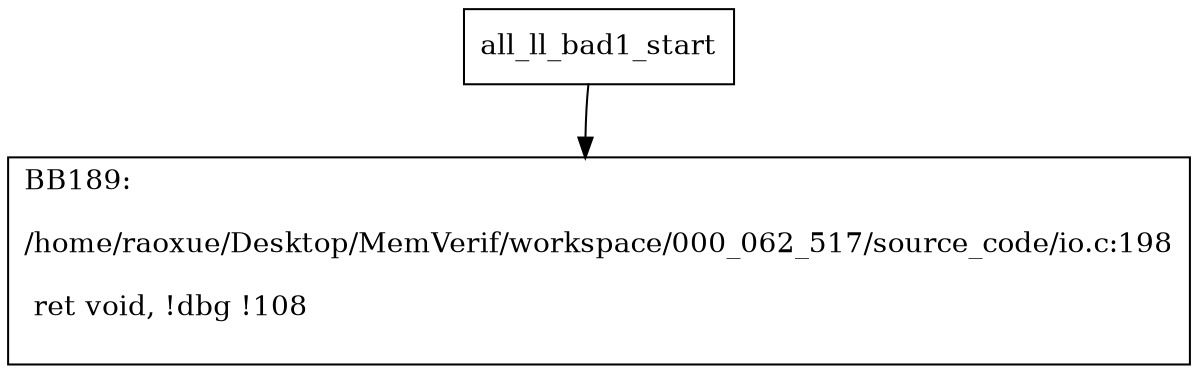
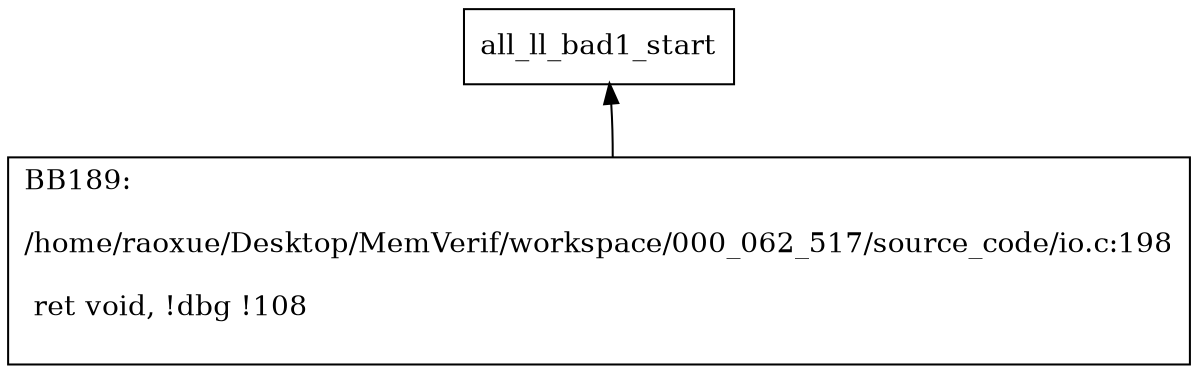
(586, 110) -> (612, 131)
